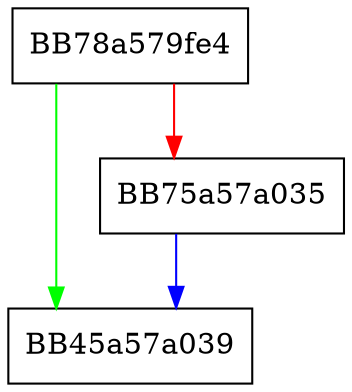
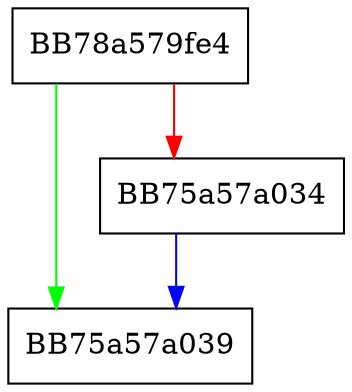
(222, 196) -> (222, 196)
(130, 346) -> (130, 346)
